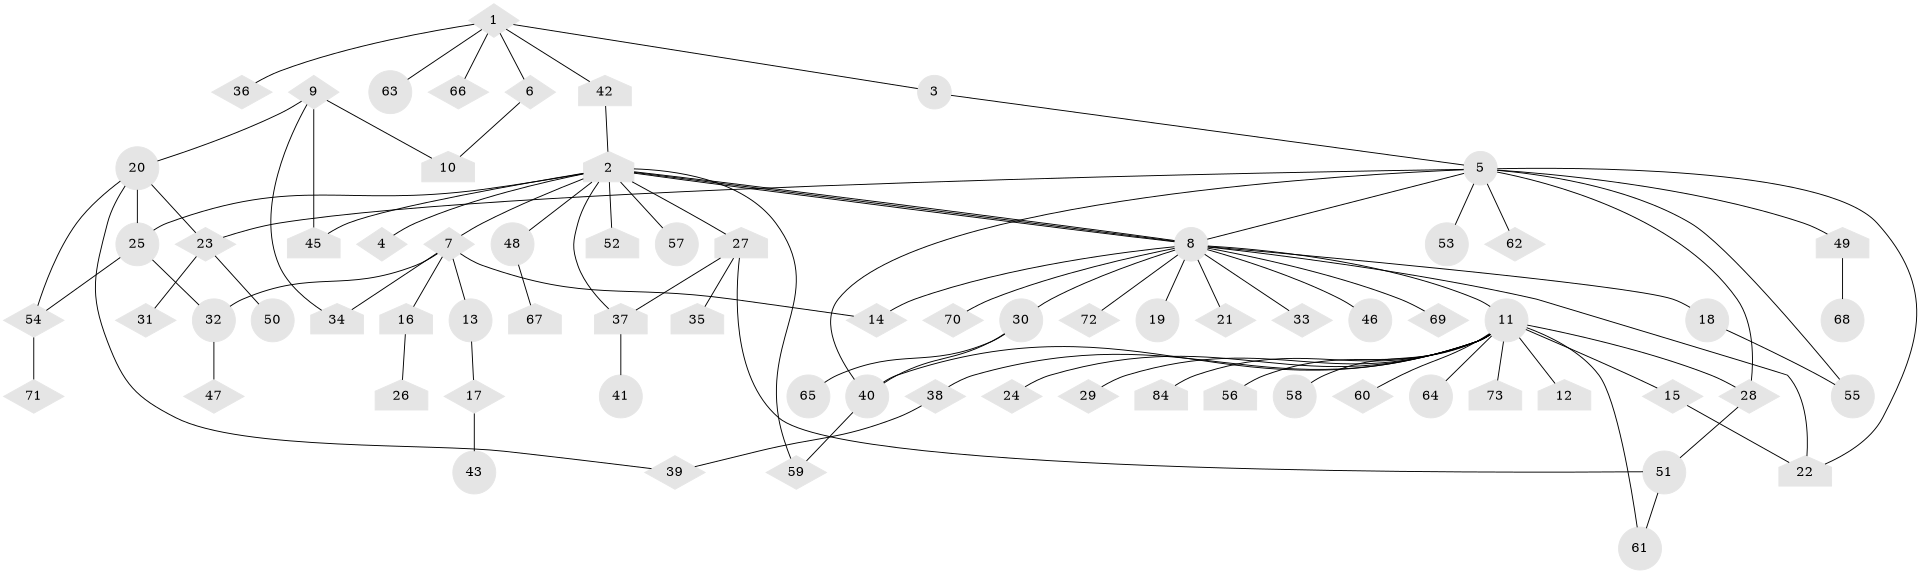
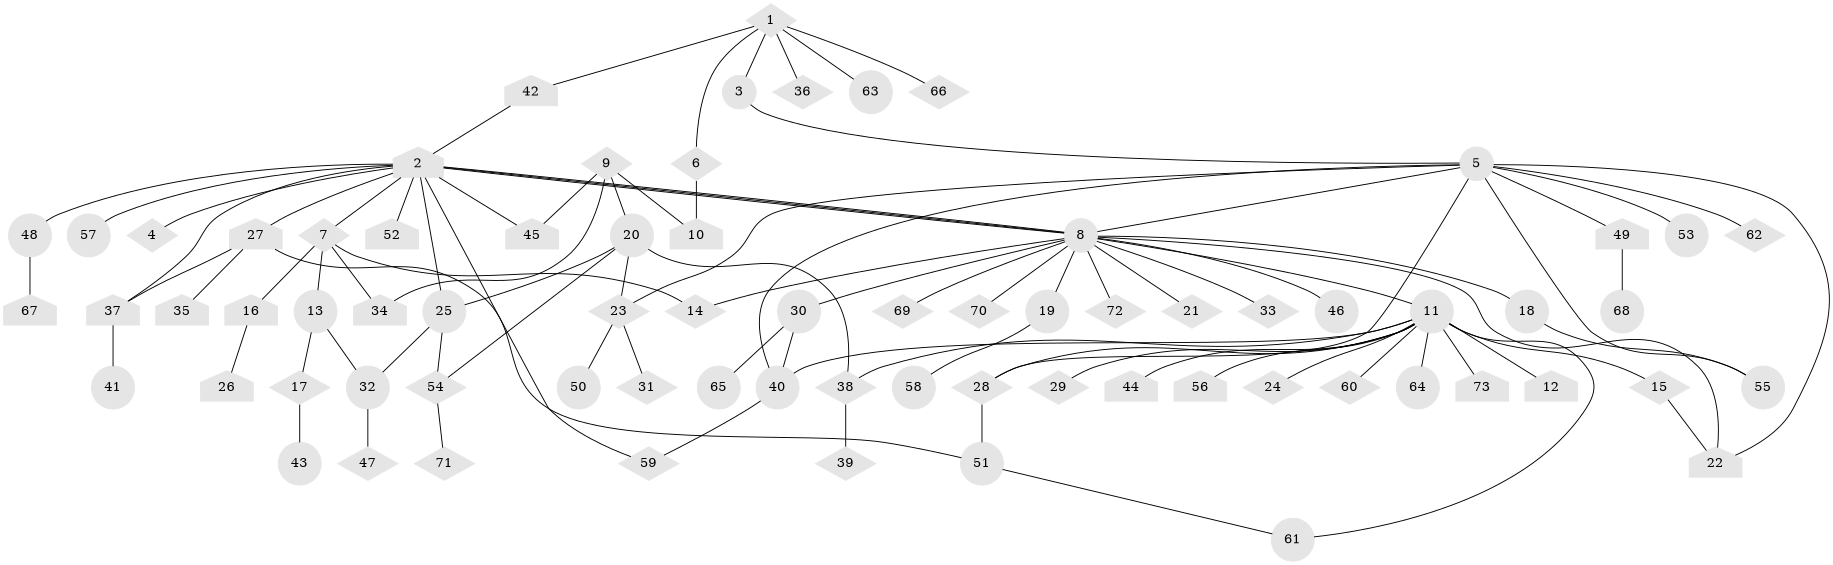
(334, 281) -> (342, 350)
(1401, 358) -> (970, 354)
(1161, 396) -> (1131, 388)
(279, 440) -> (784, 265)
